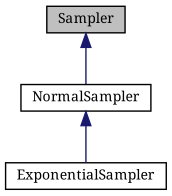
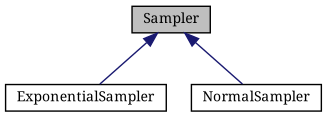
(86, 144) -> (123, 63)
